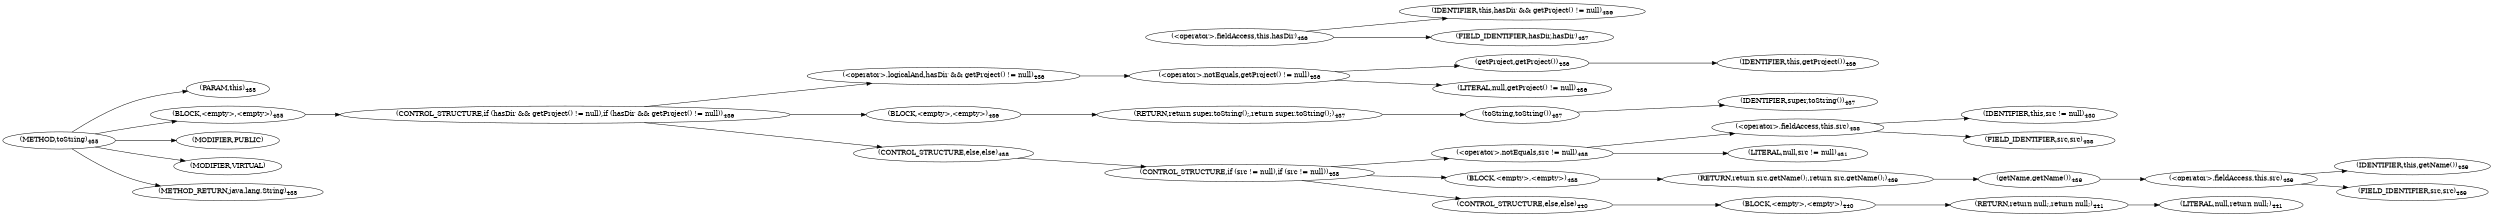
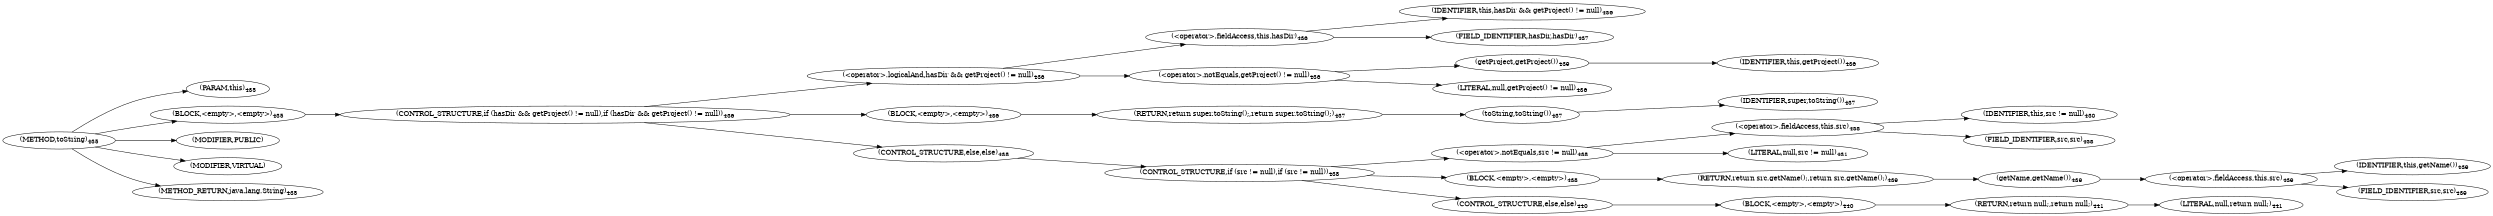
none -> (1092, 57)
(1564, 62) -> (1564, 62)
